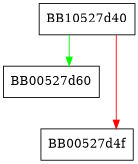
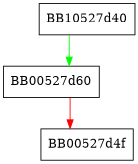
(116, 78) -> (70, 109)
